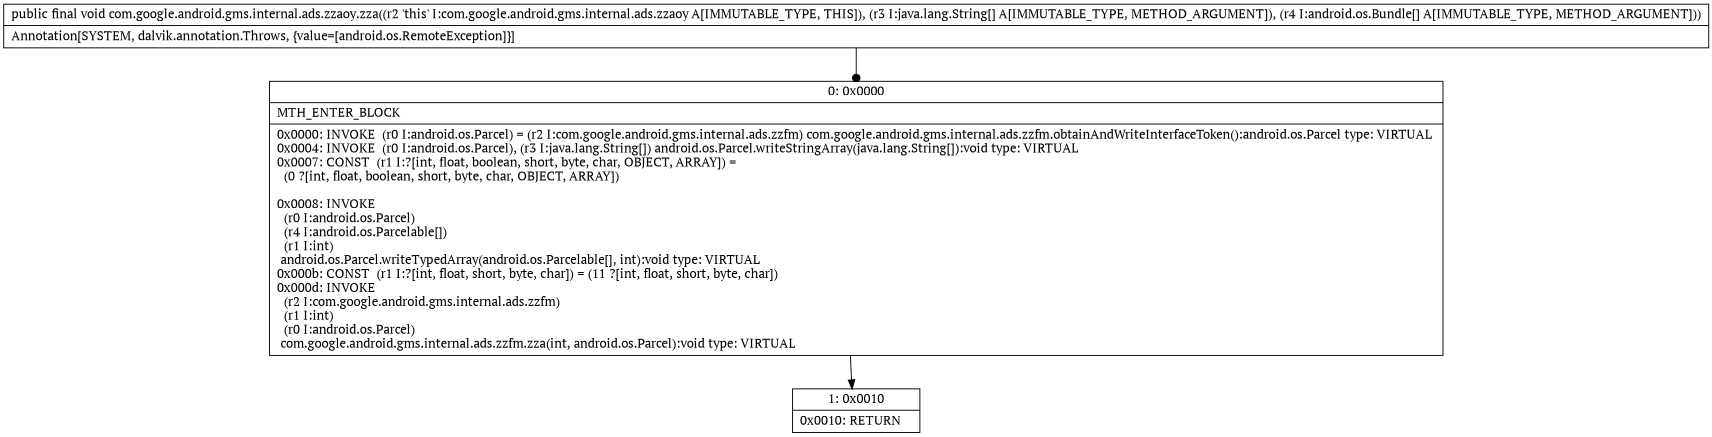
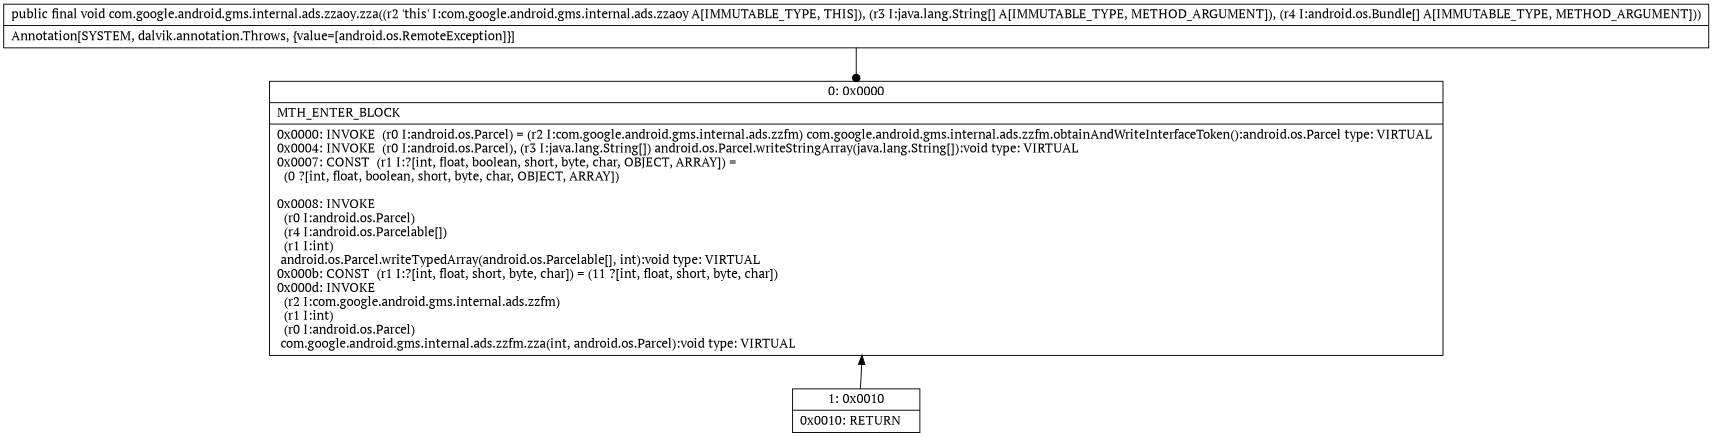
(851, 367) -> (861, 377)
